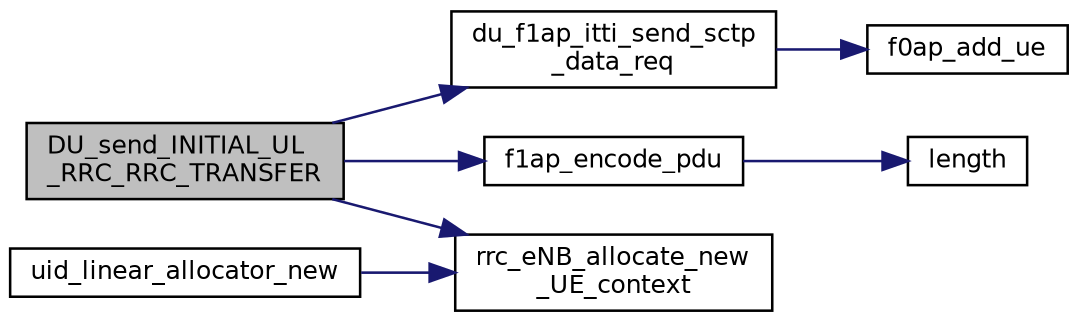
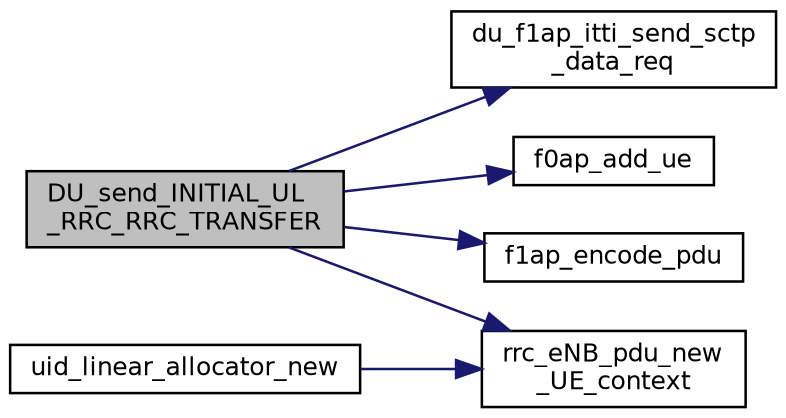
(809, 49) -> (416, 183)
(968, 161) -> none
(614, 273) -> (614, 369)
